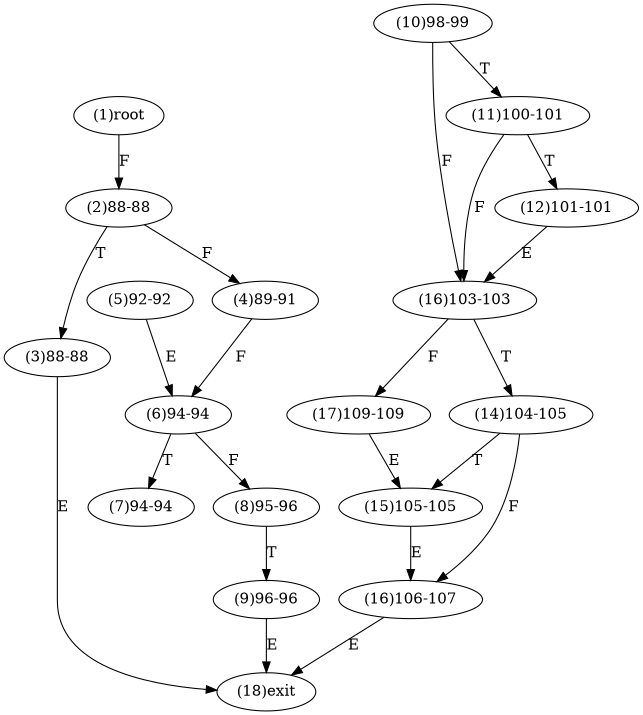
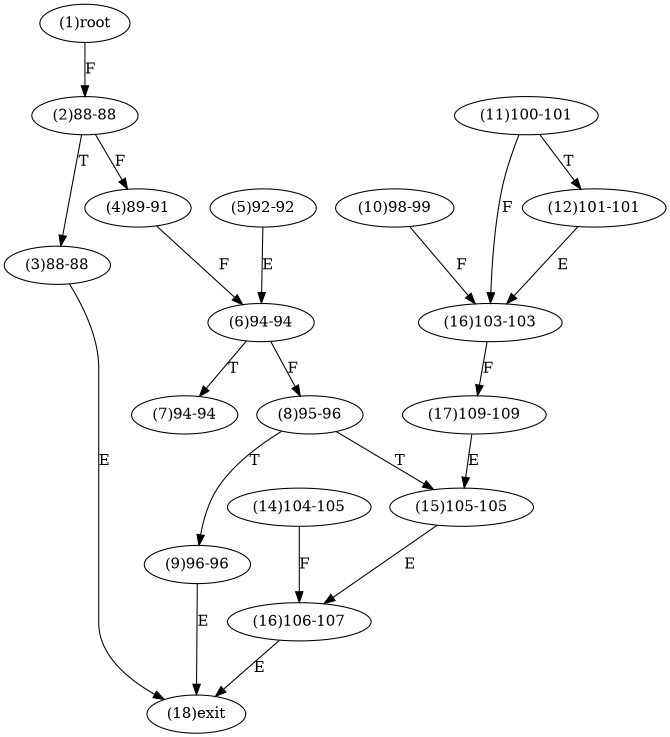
(472, 65) -> none
(491, 353) -> none
(470, 458) -> (380, 458)
